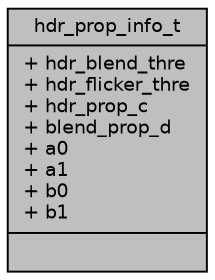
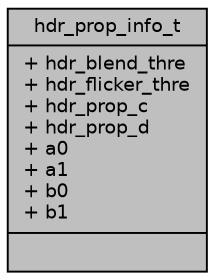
(98, 128) -> (87, 128)
